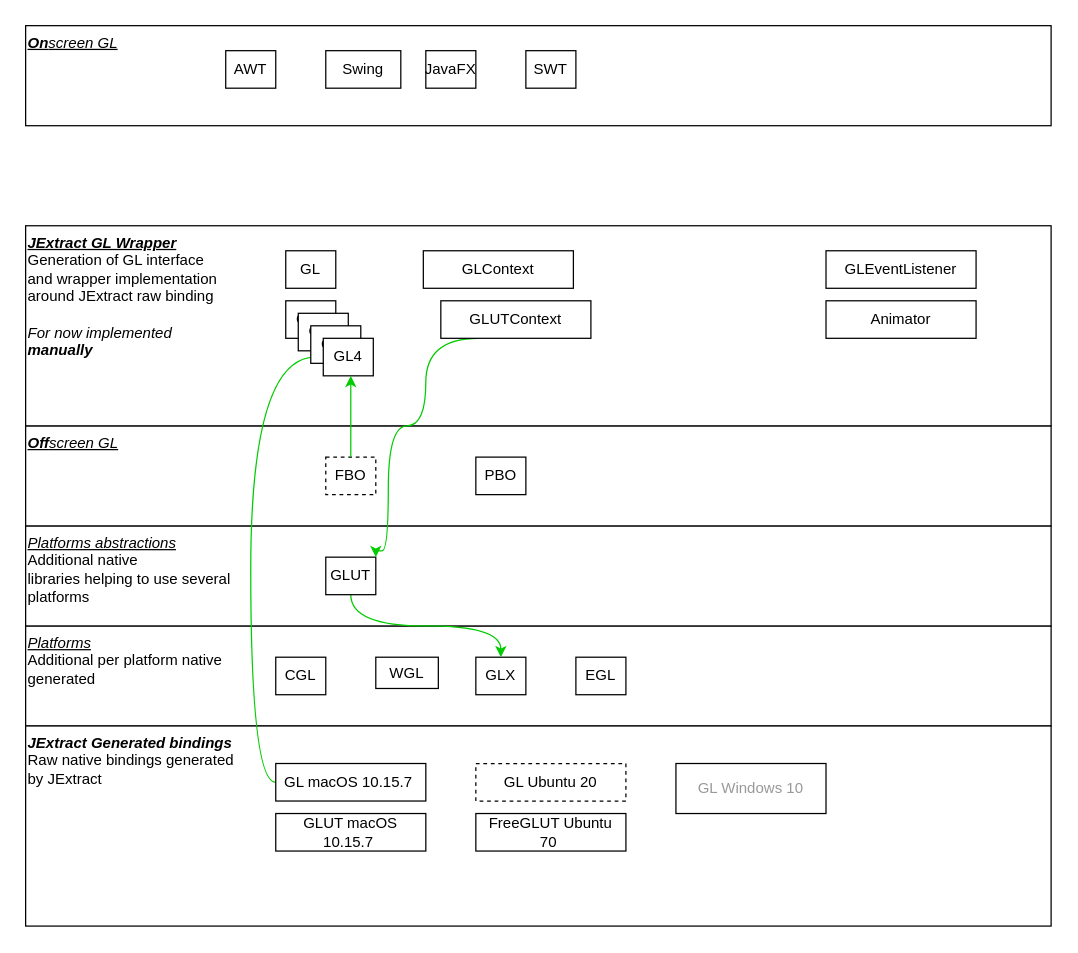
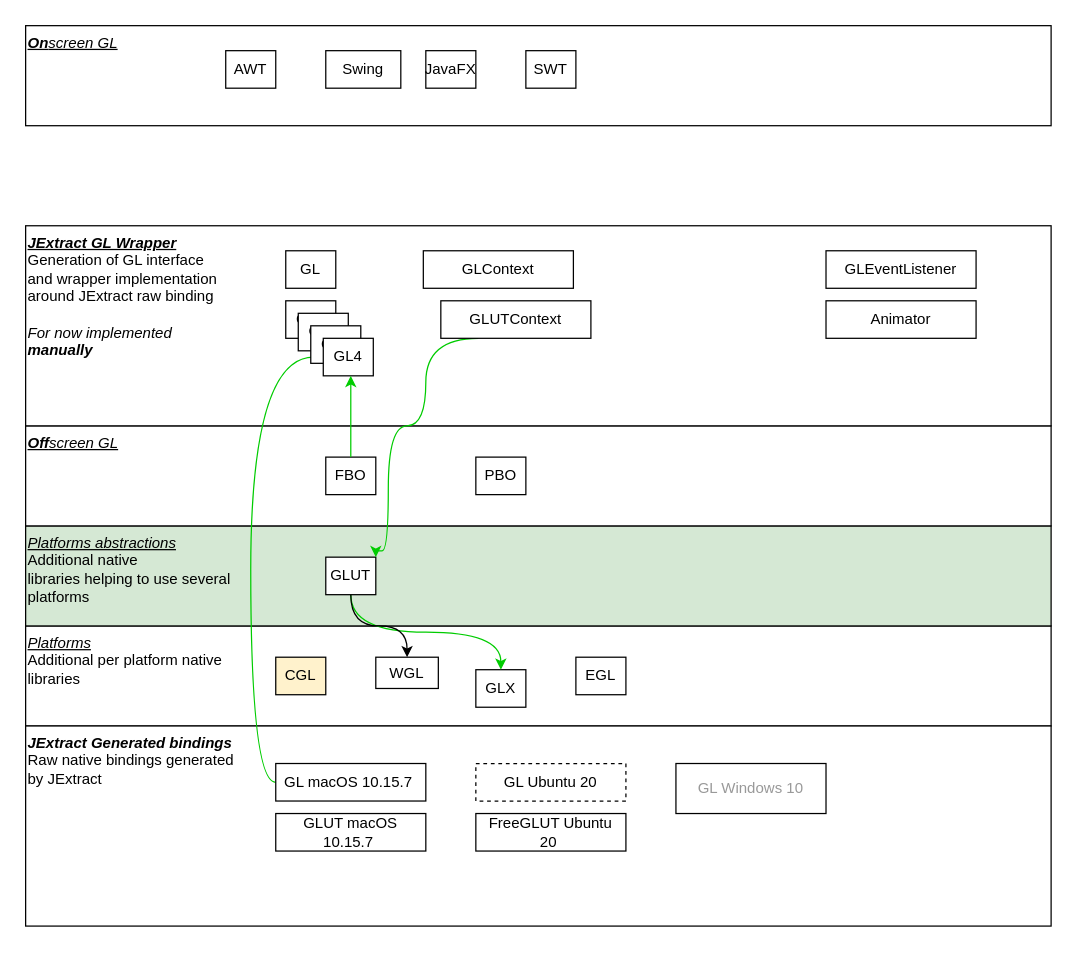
(278, 383) -> (278, 383)
(351, 476) -> (351, 476)
(538, 576) -> (538, 576)
none -> (361, 621)
(139, 661) -> (139, 661)
(301, 676) -> (301, 676)
(501, 676) -> (501, 688)
(551, 832) -> (551, 832)
